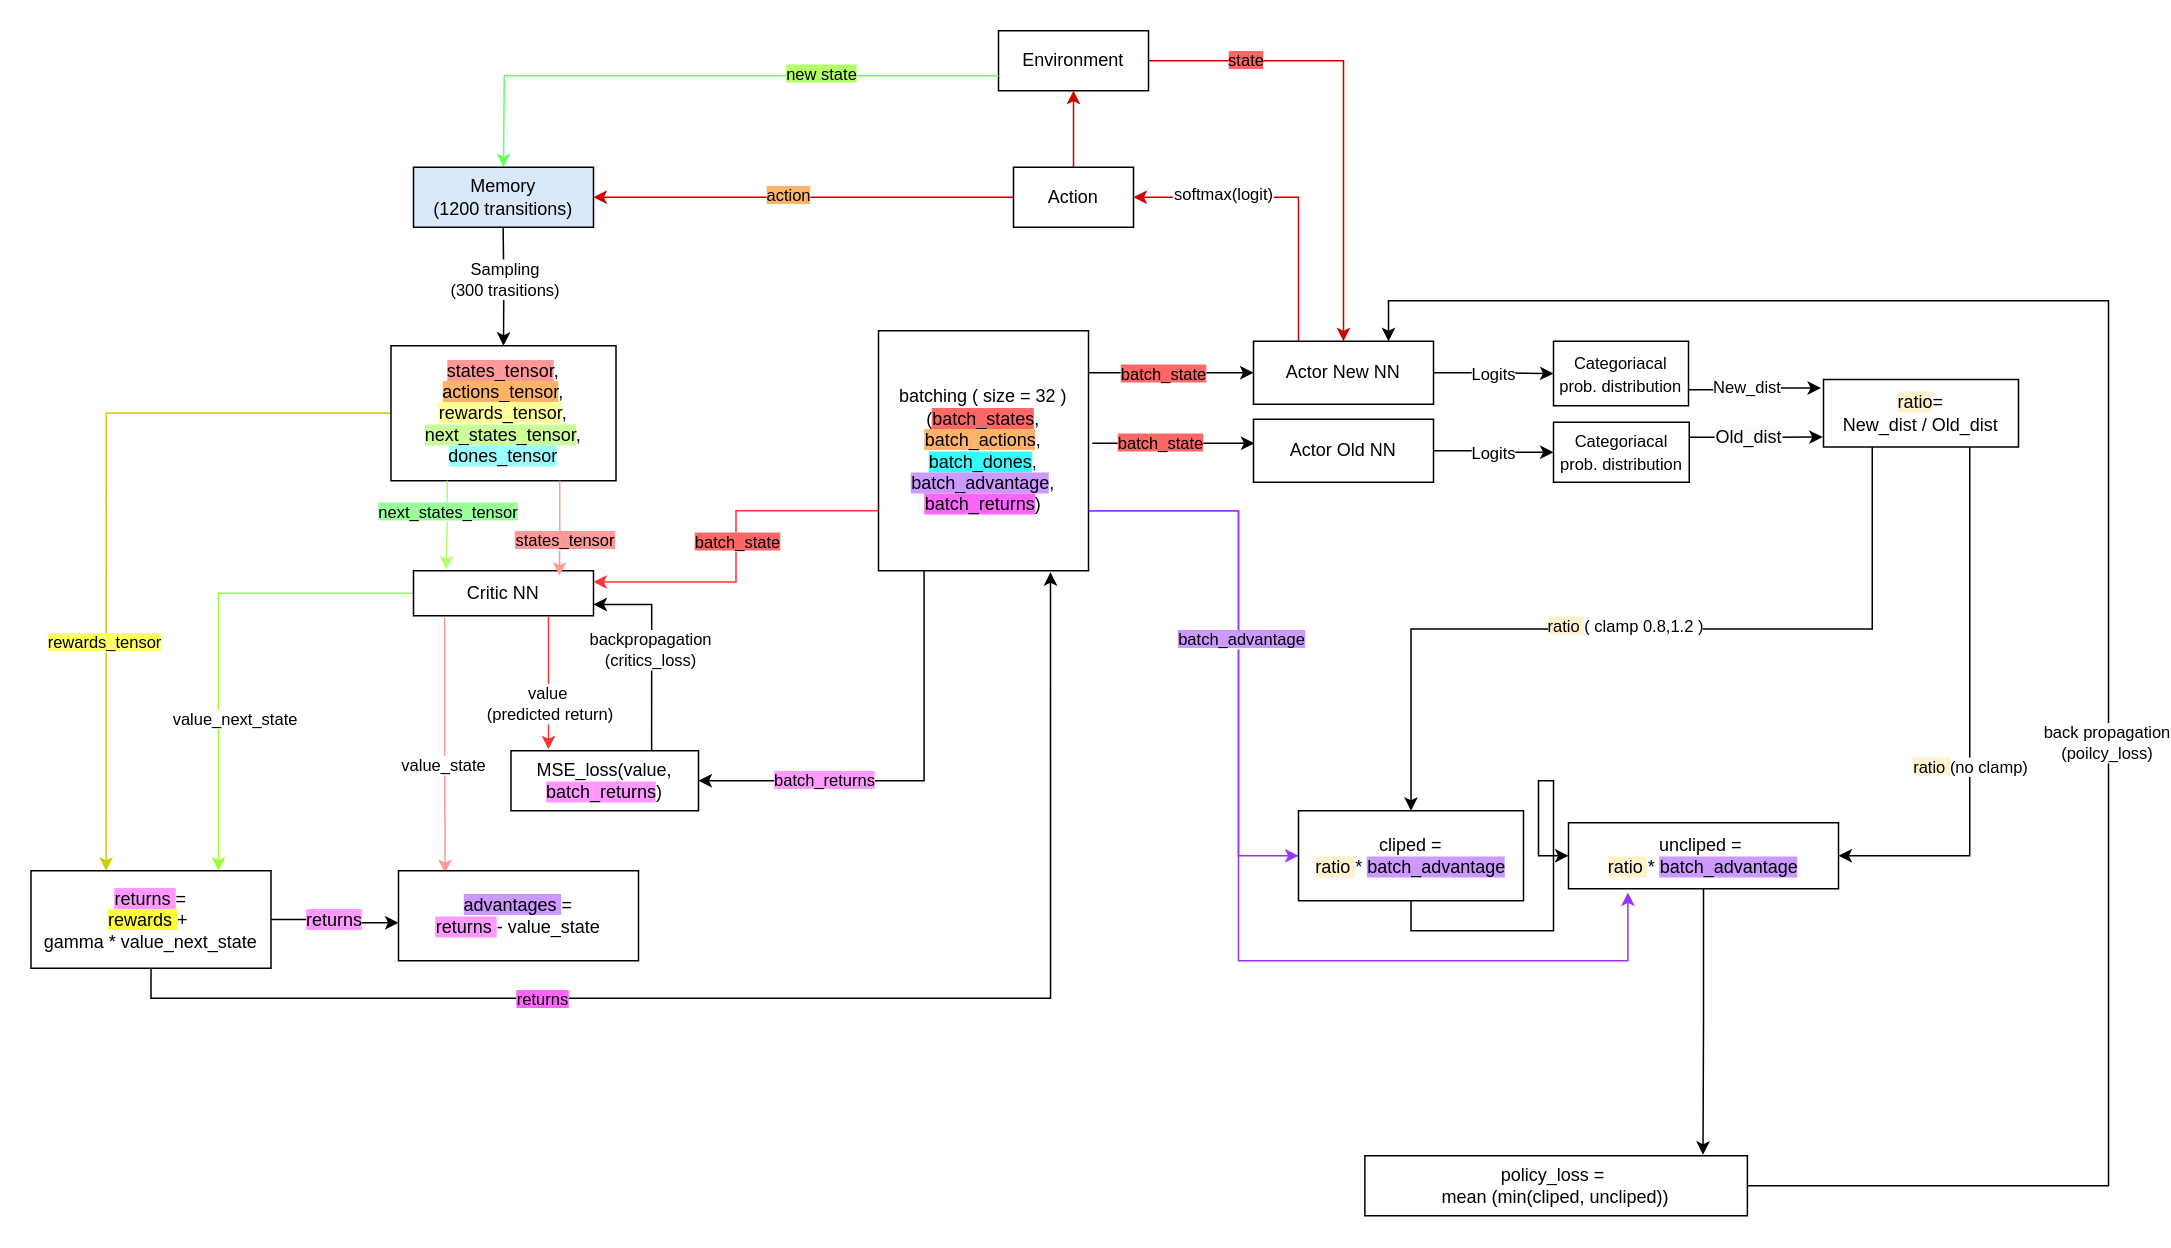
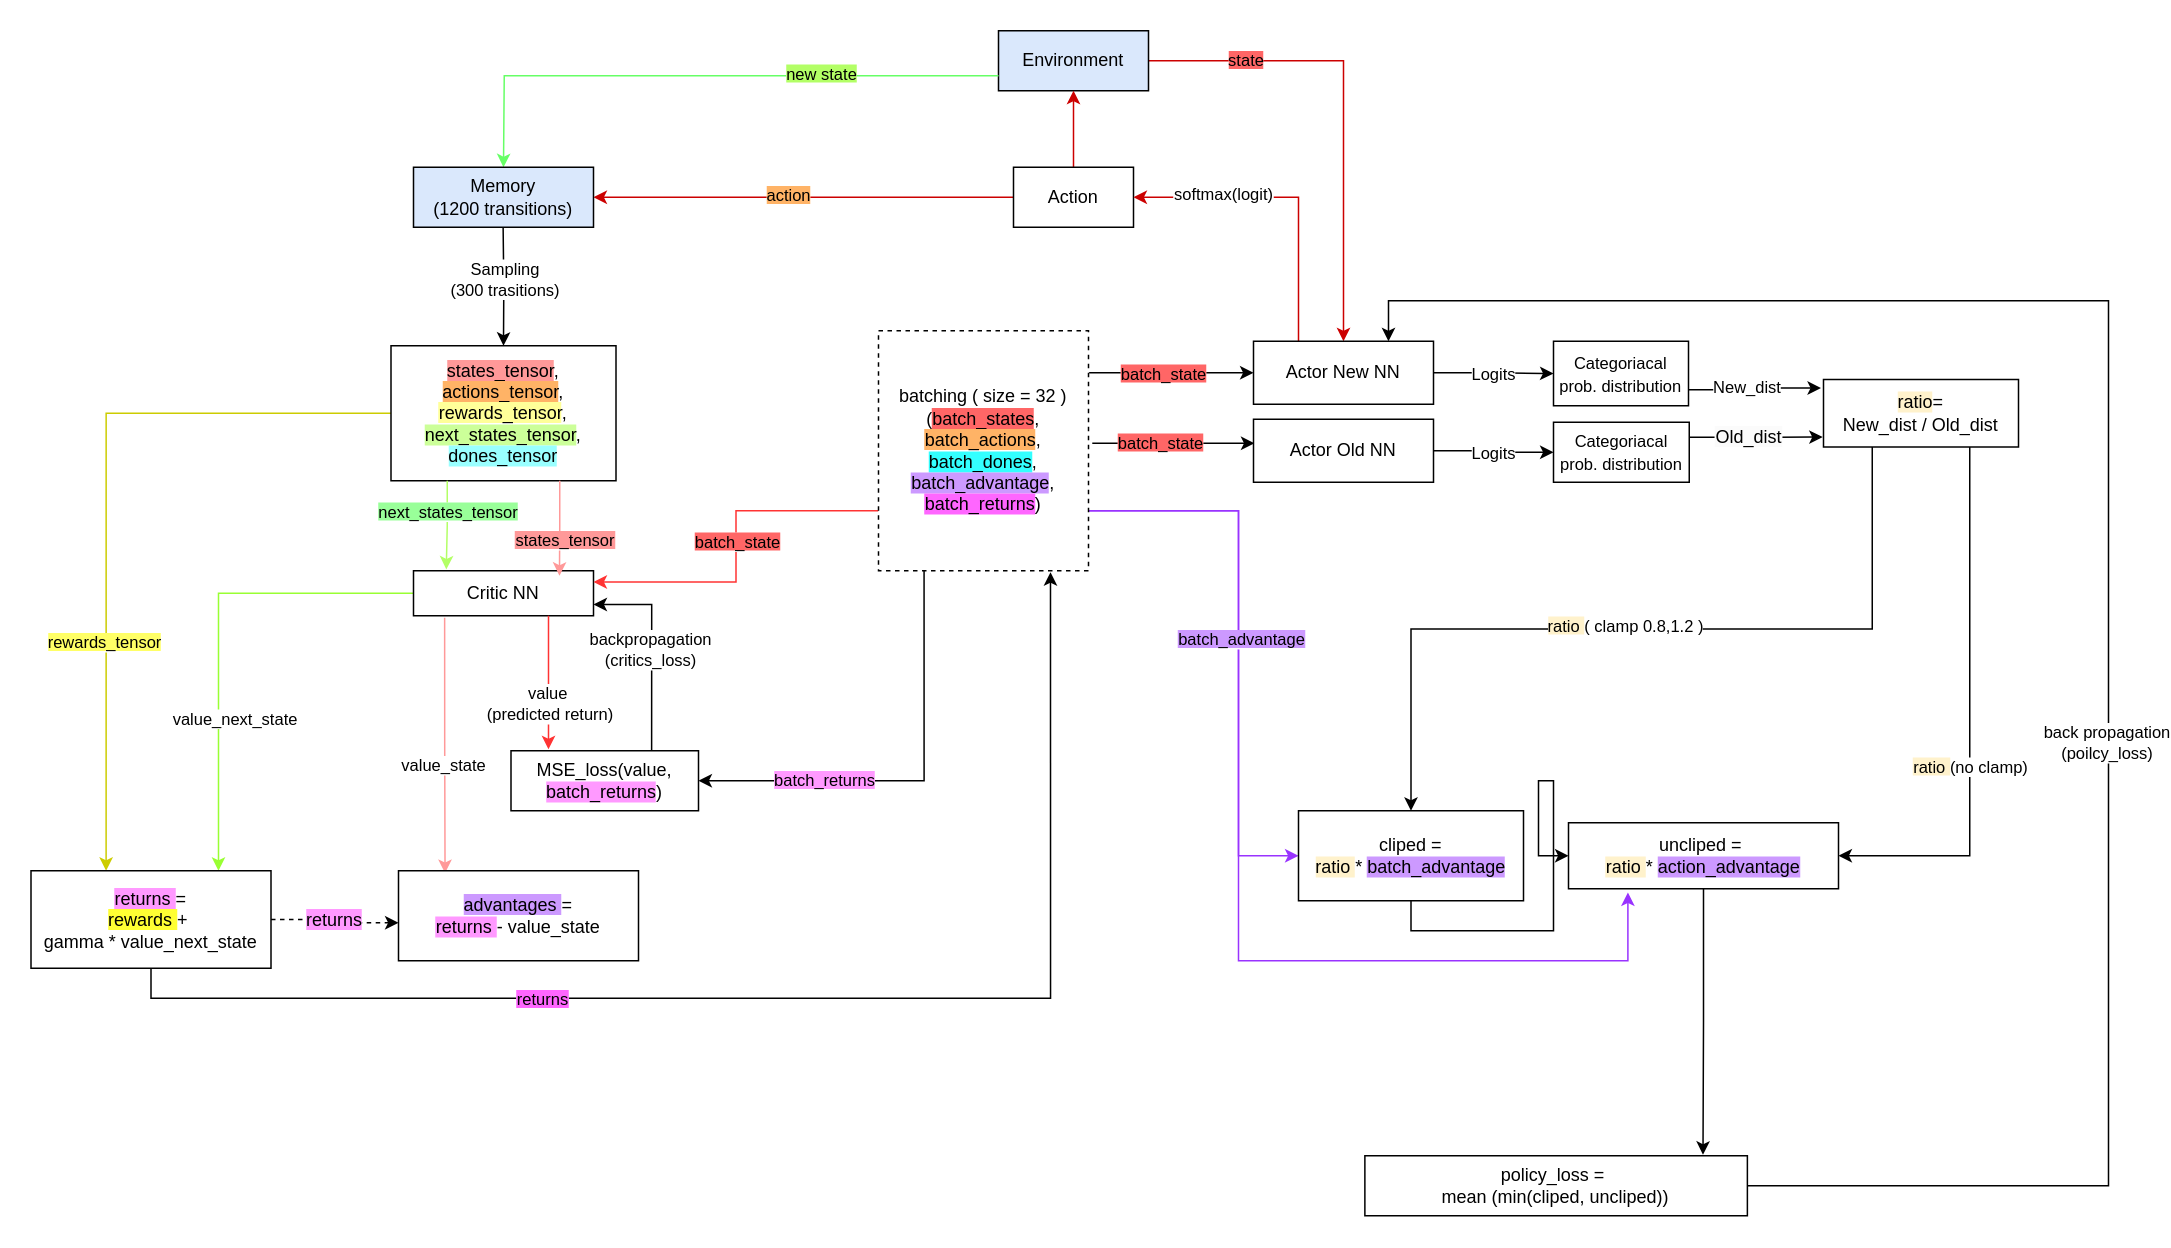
(1073, 61) -> (1073, 61)
(983, 451) -> (983, 451)
(1703, 856) -> (1703, 856)
(290, 920) -> (290, 920)
